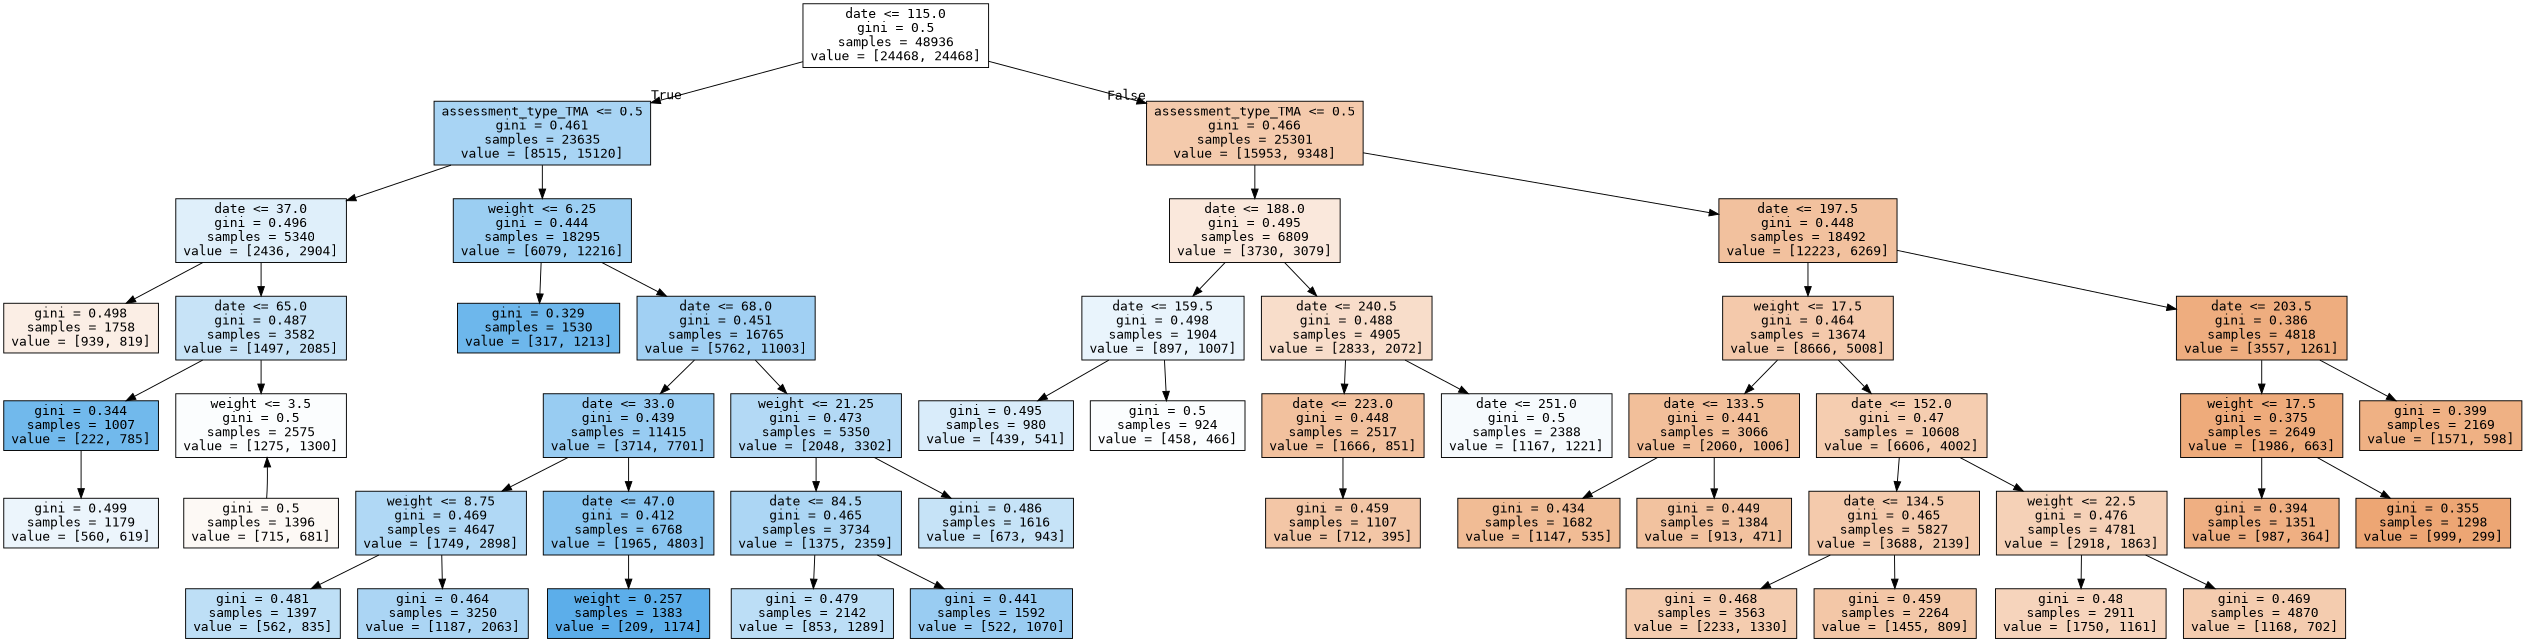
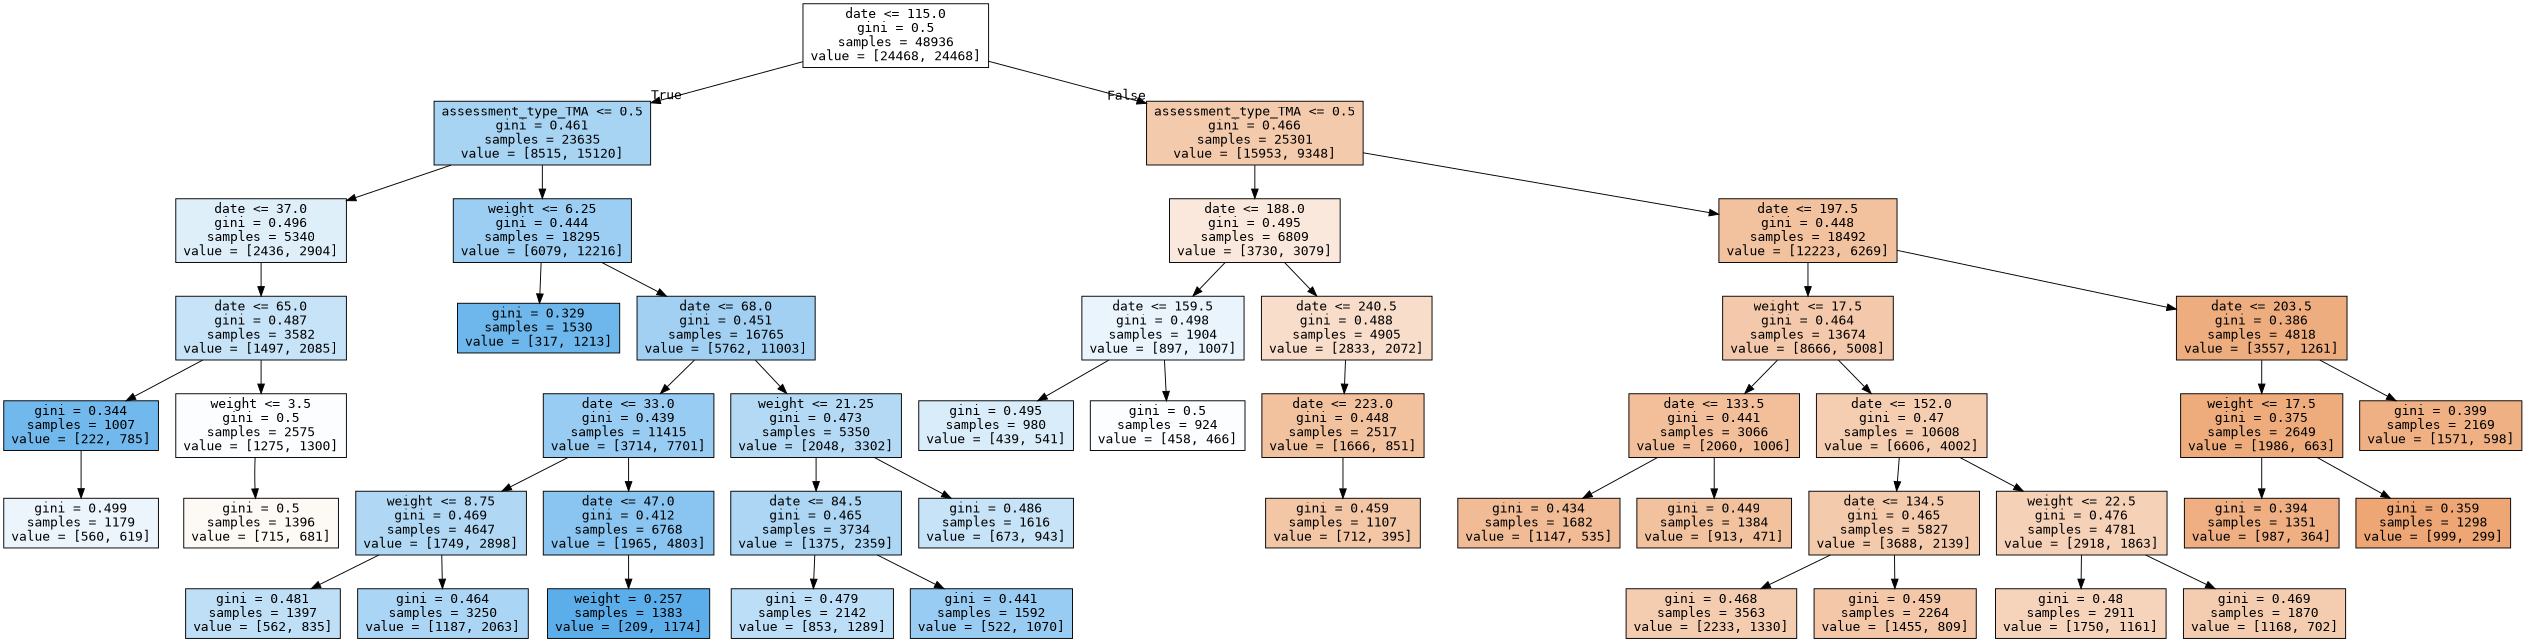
(81, 328) -> none
(1527, 426) -> none
(267, 483) -> (255, 473)
(2433, 523) -> (2433, 523)
(2265, 614) -> (2265, 614)
